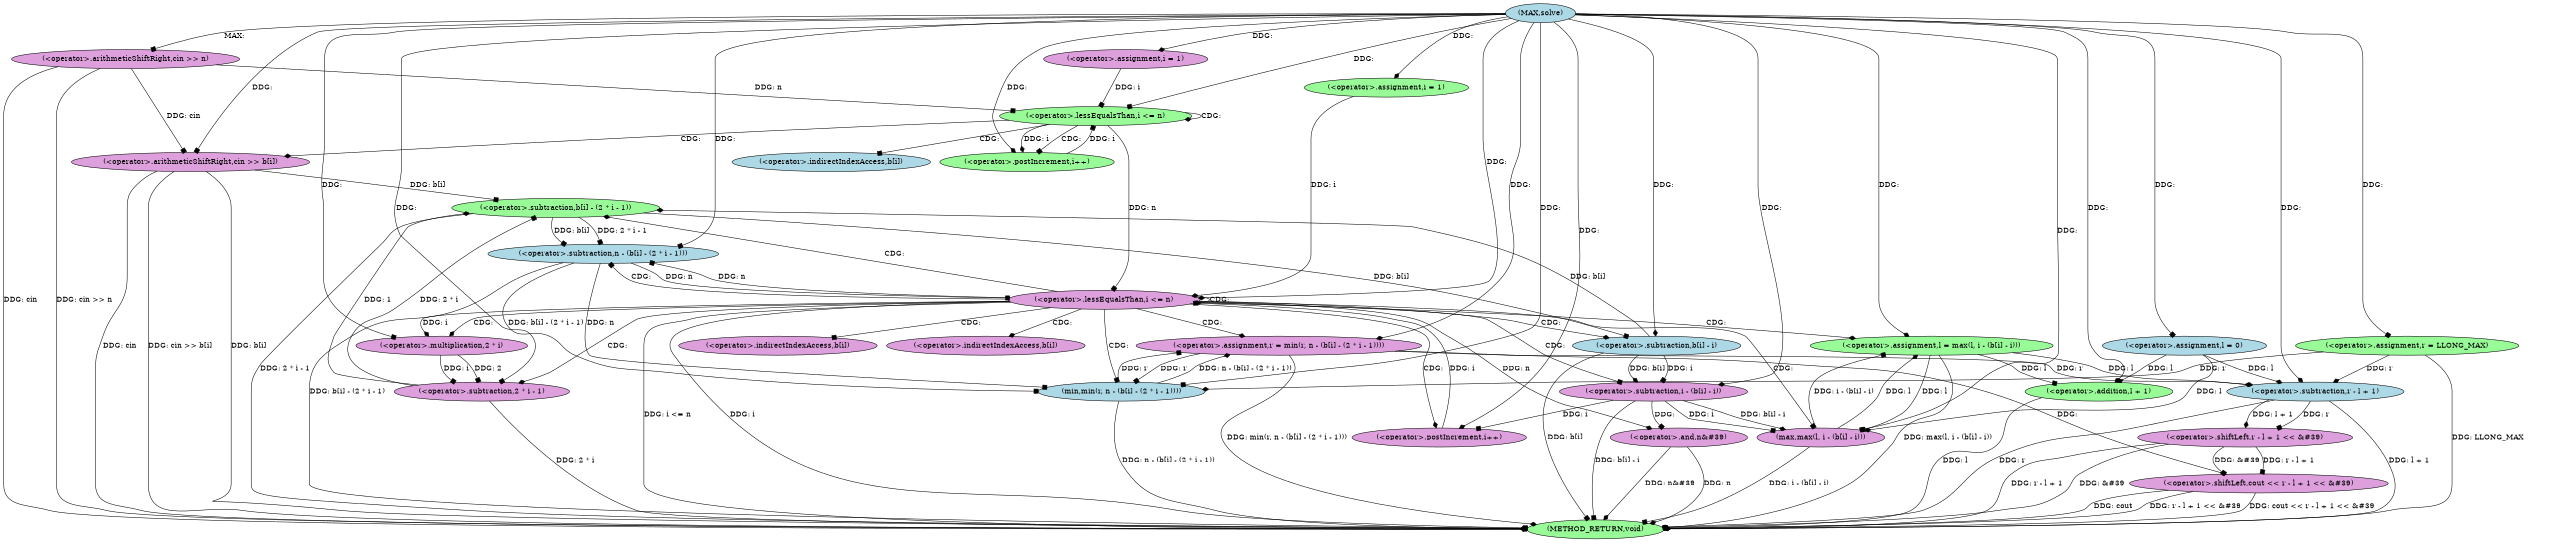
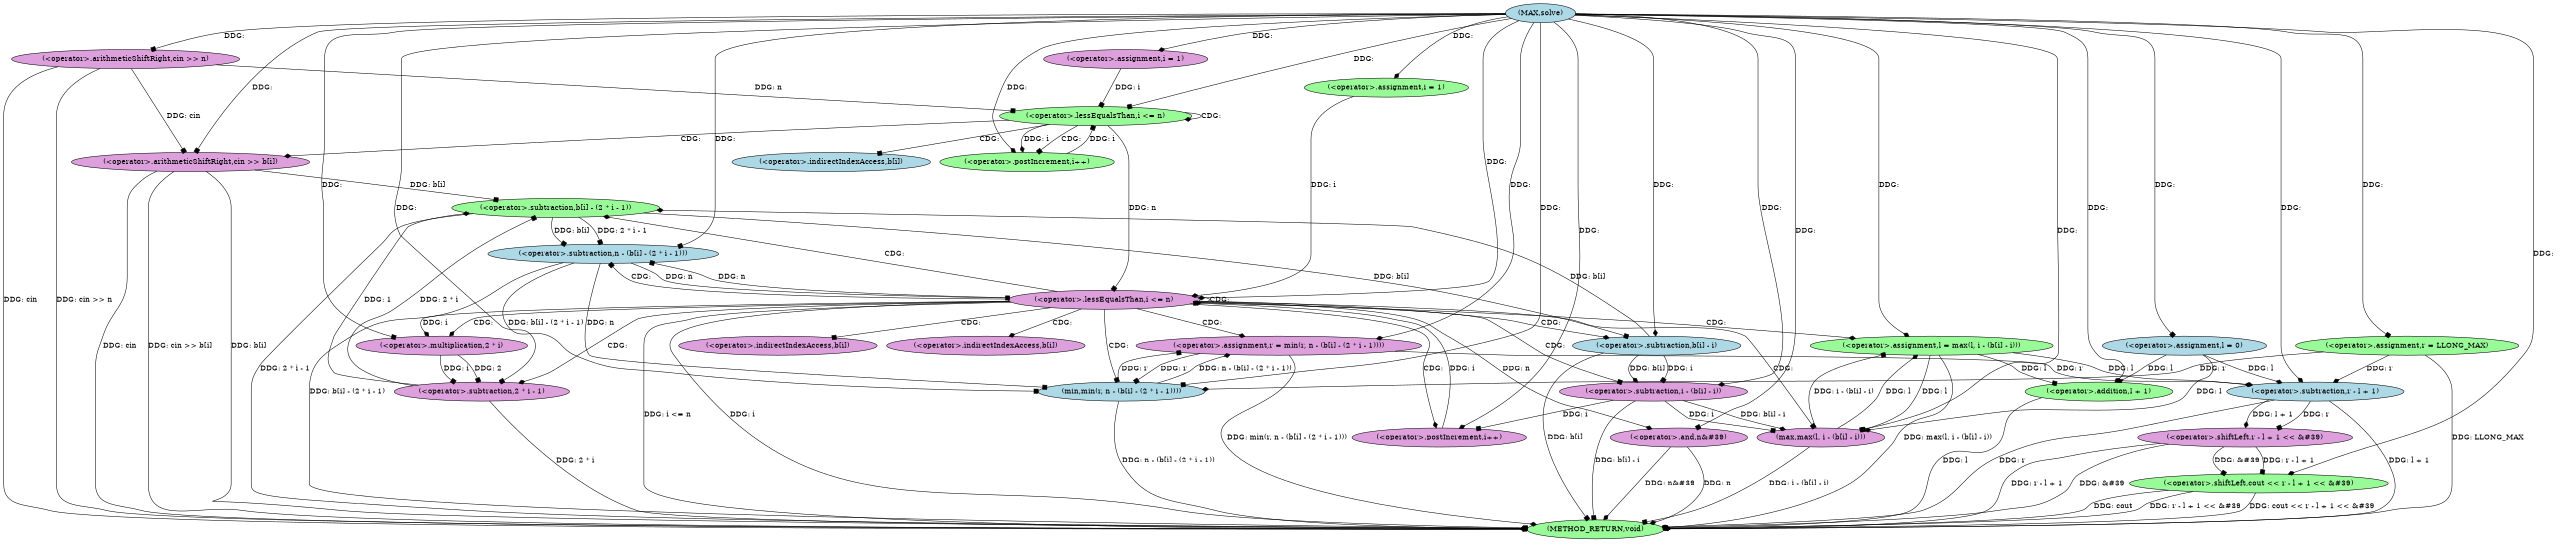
(236, 36) -> (236, 36)
(1817, 366) -> (2379, 31)
(1653, 414) -> (1796, 149)
(2259, 483) -> (2259, 483)
